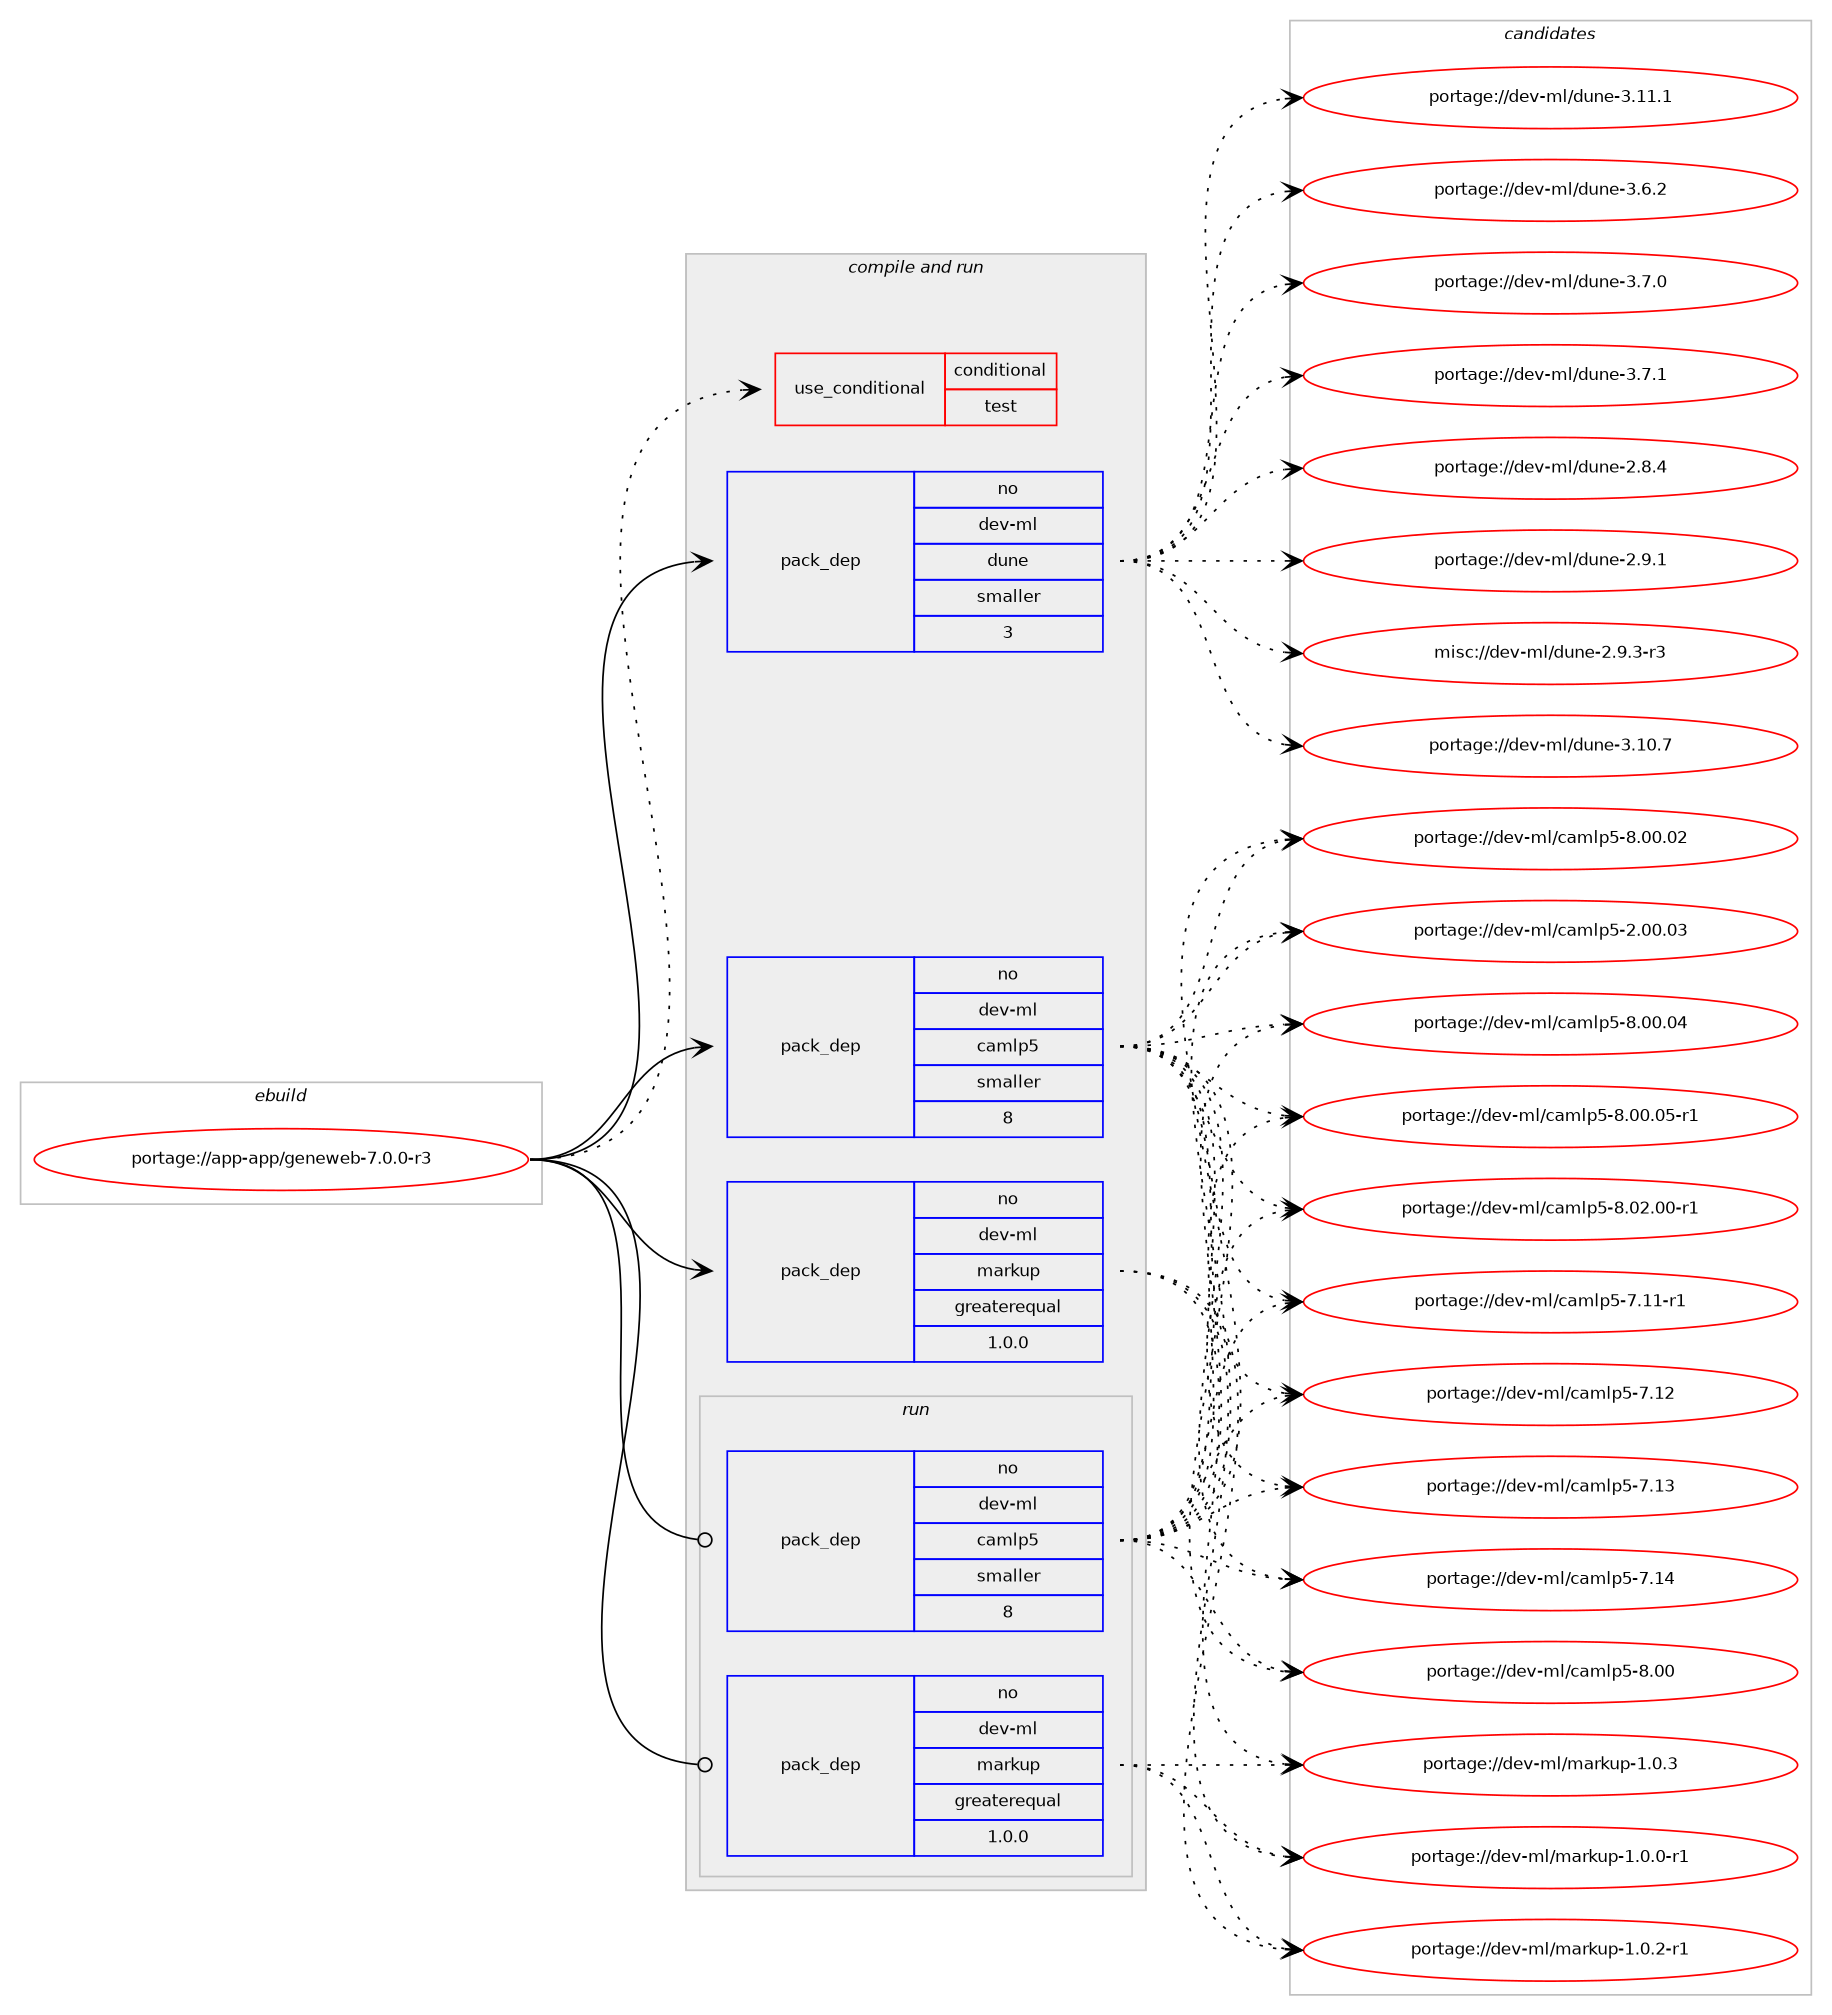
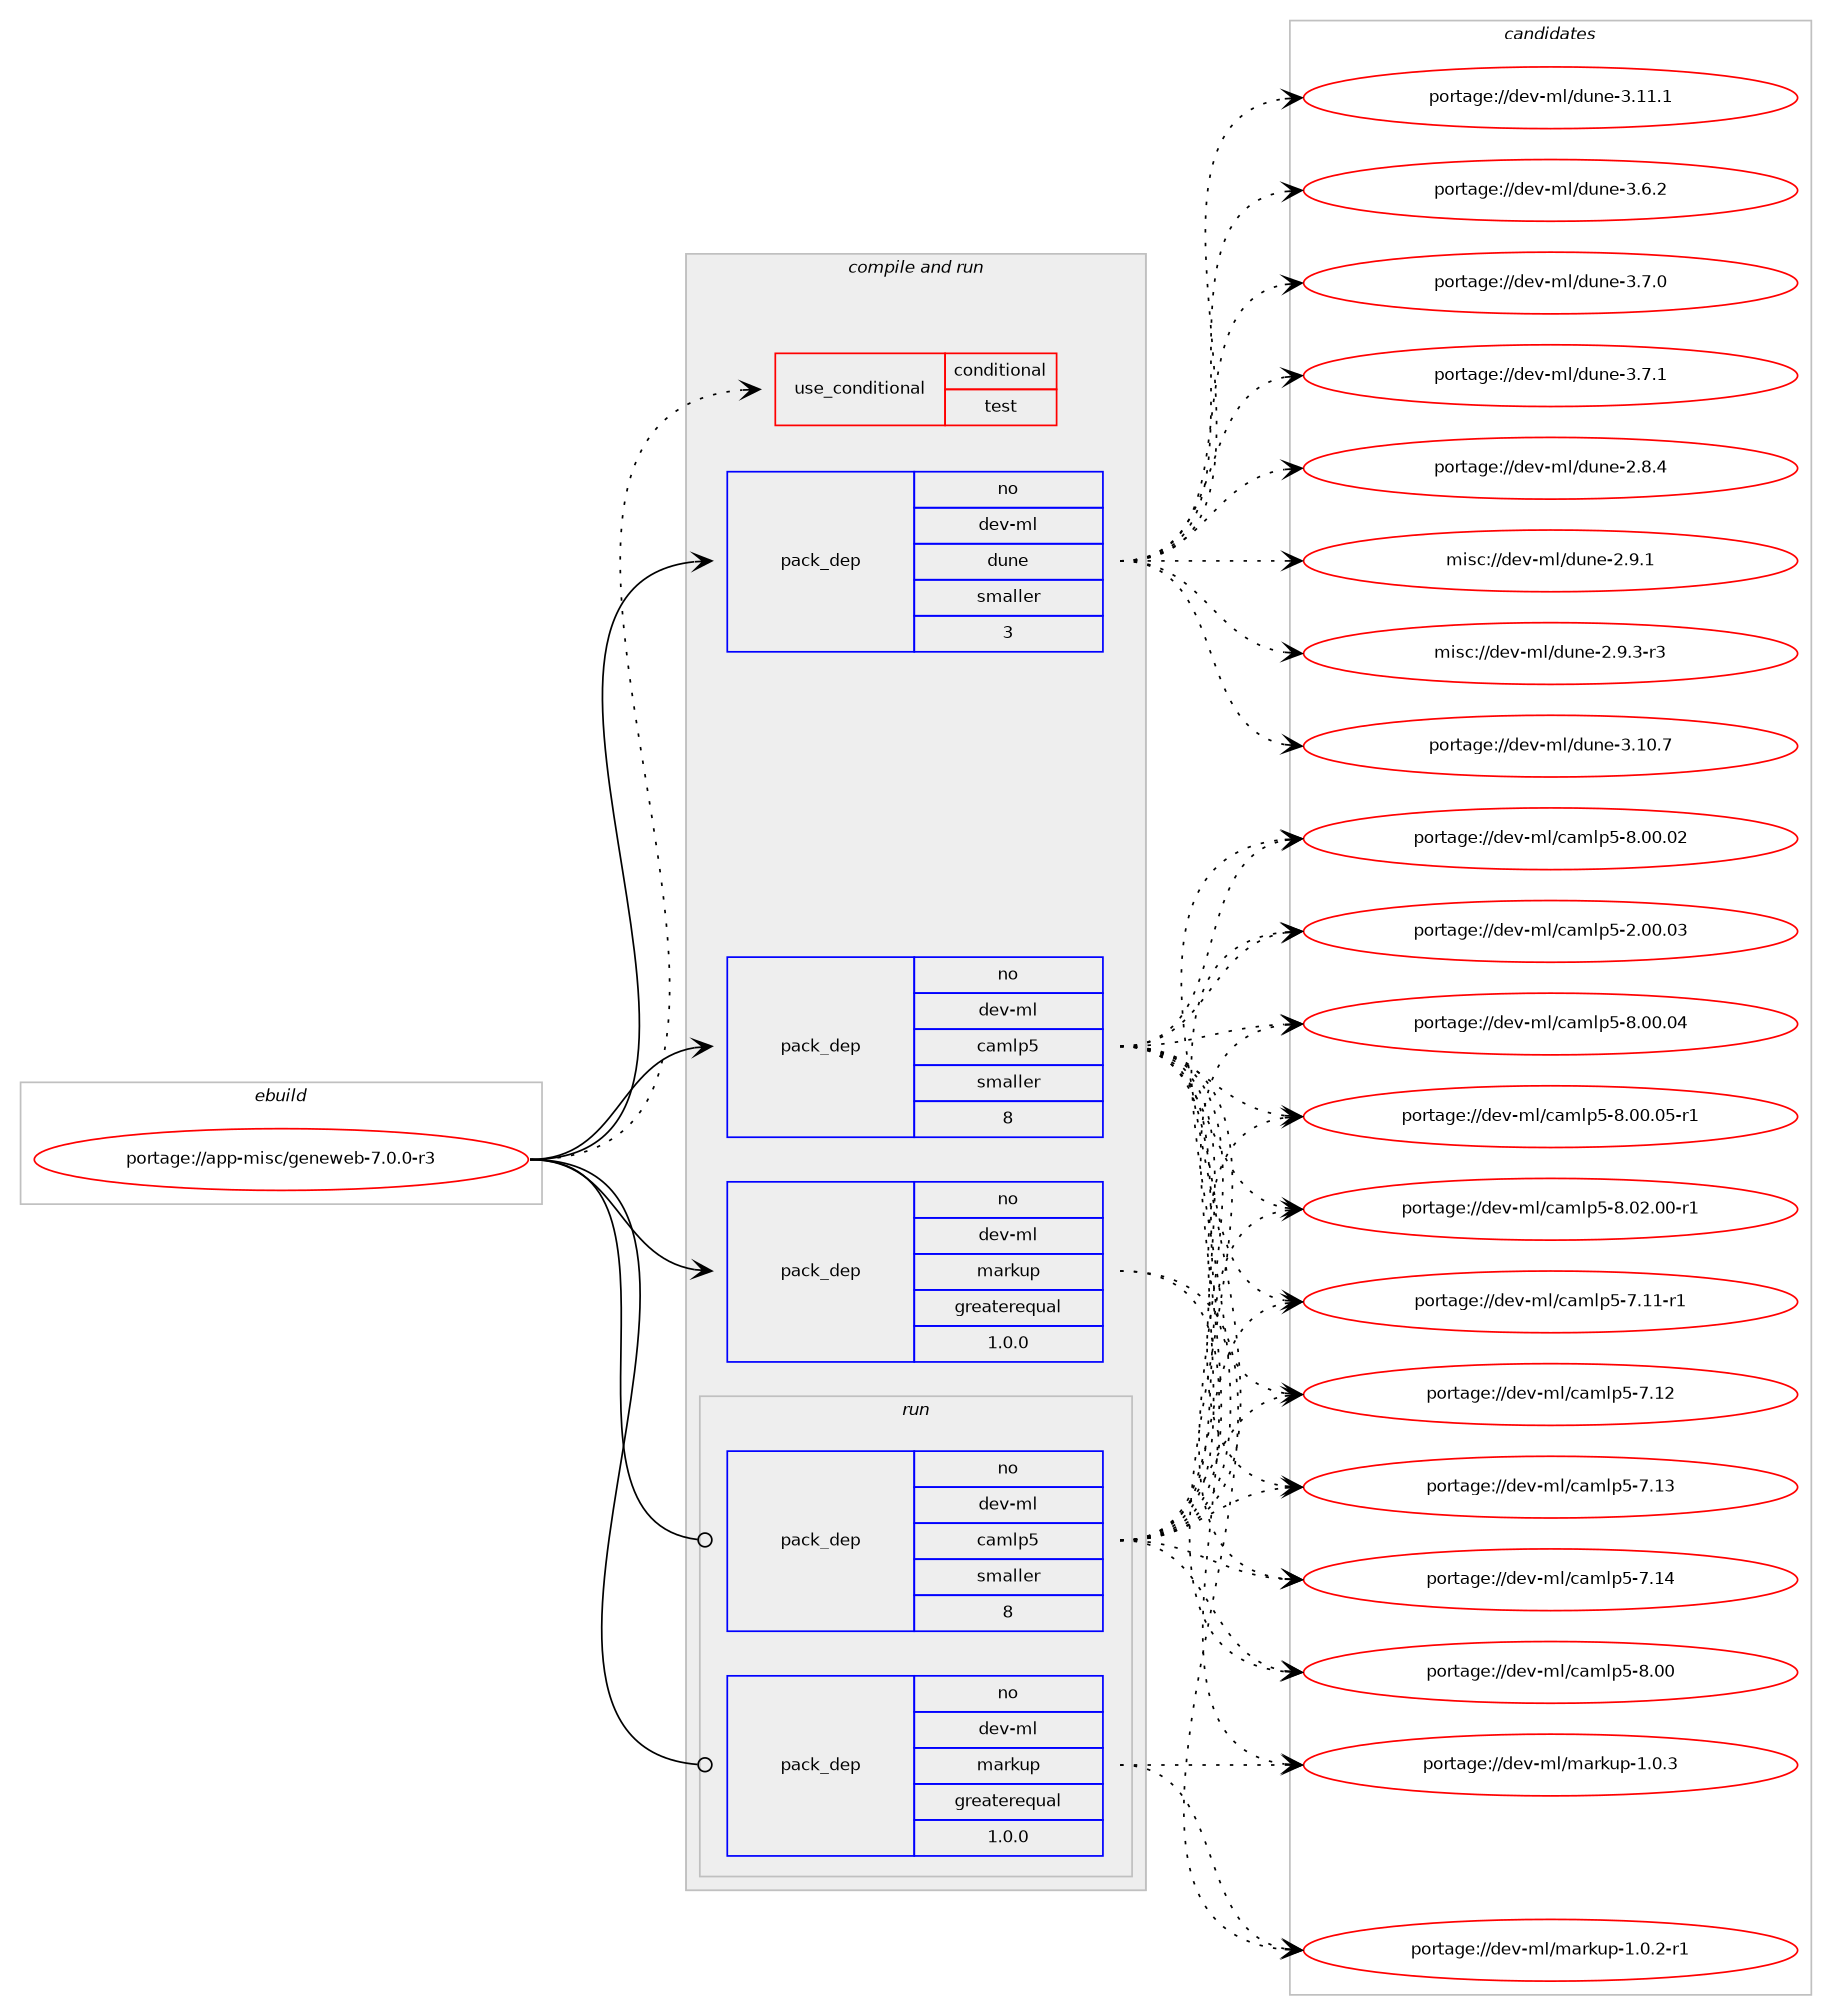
(1551, 561) -> (1551, 561)
(281, 1160) -> (281, 1160)
(1551, 1858) -> none
